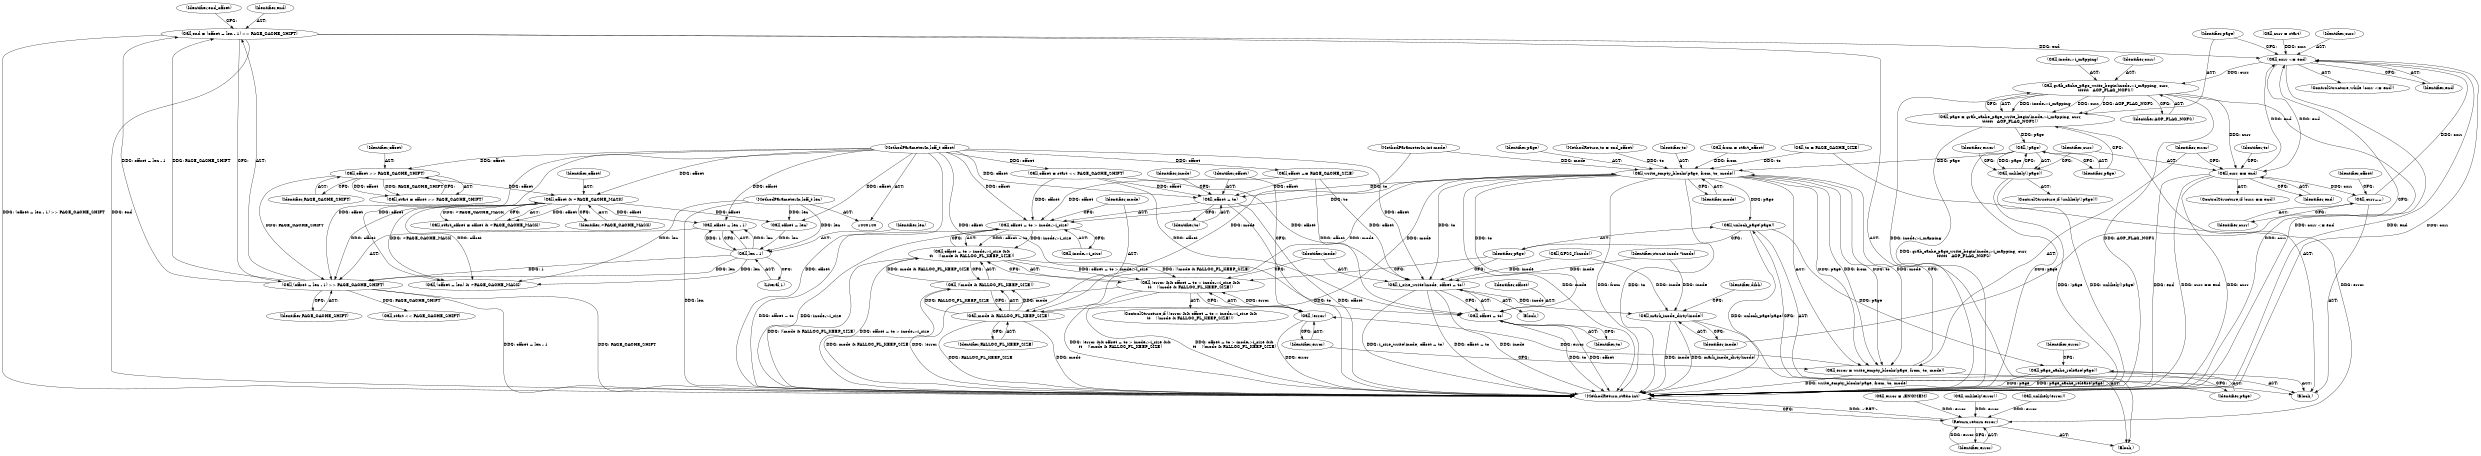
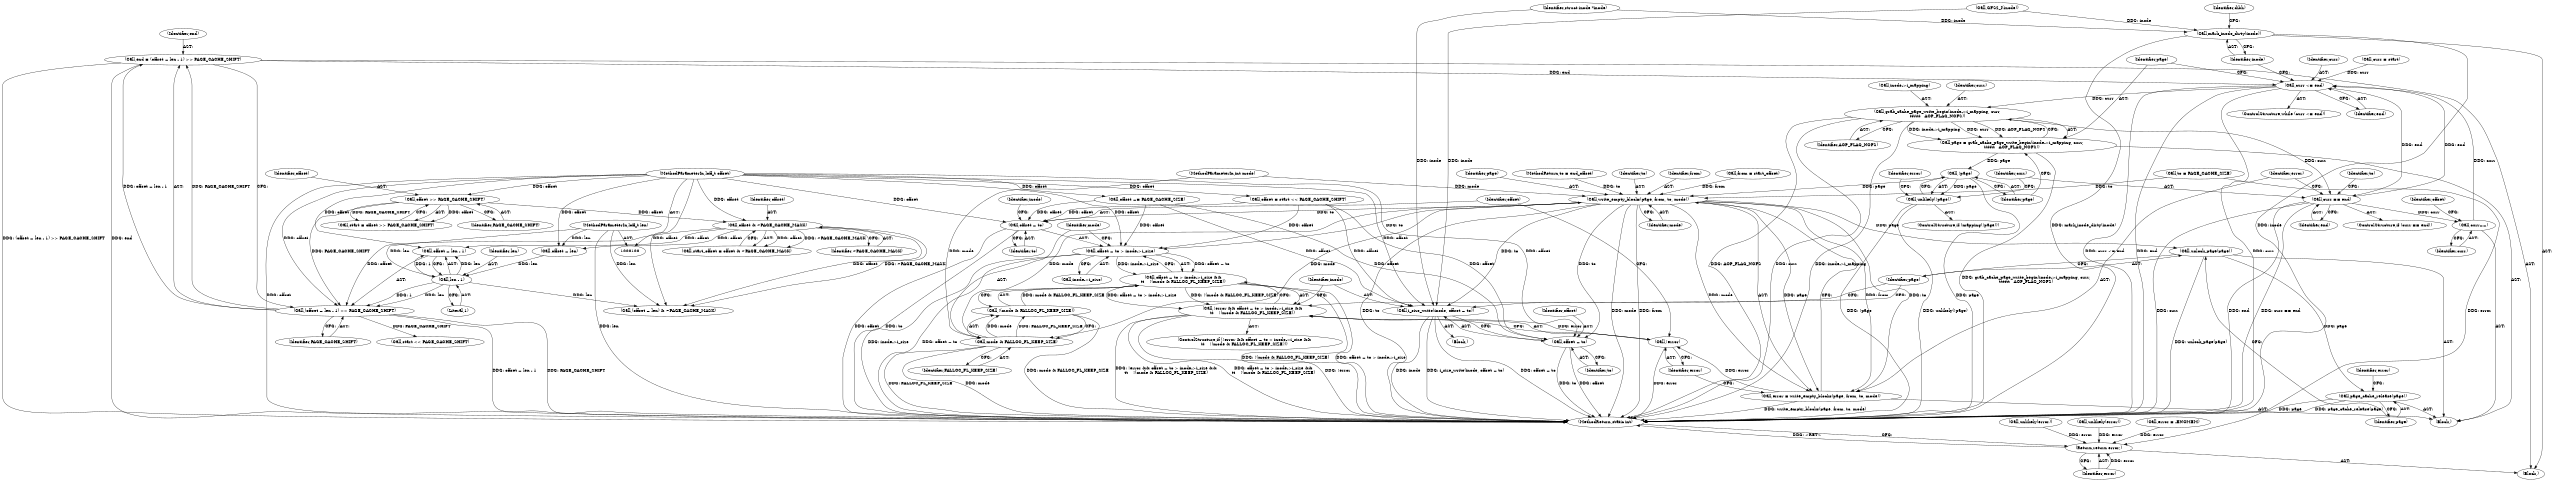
(209, 8) -> none
none -> (1685, 174)
(2058, 200) -> (1958, 225)
(1550, 308) -> none
